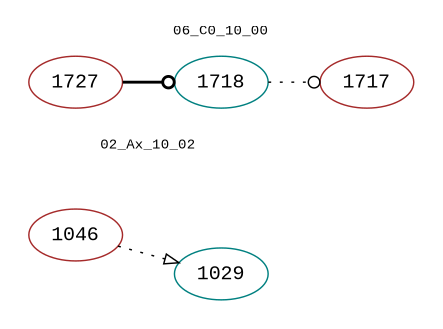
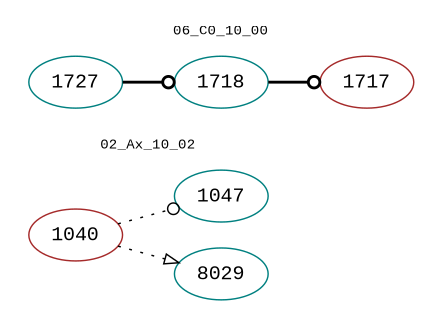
(76, 82) -> (76, 82)
(288, 82) -> (288, 82)
none -> (221, 196)
(76, 235) -> (76, 235)
(221, 274) -> (221, 274)
